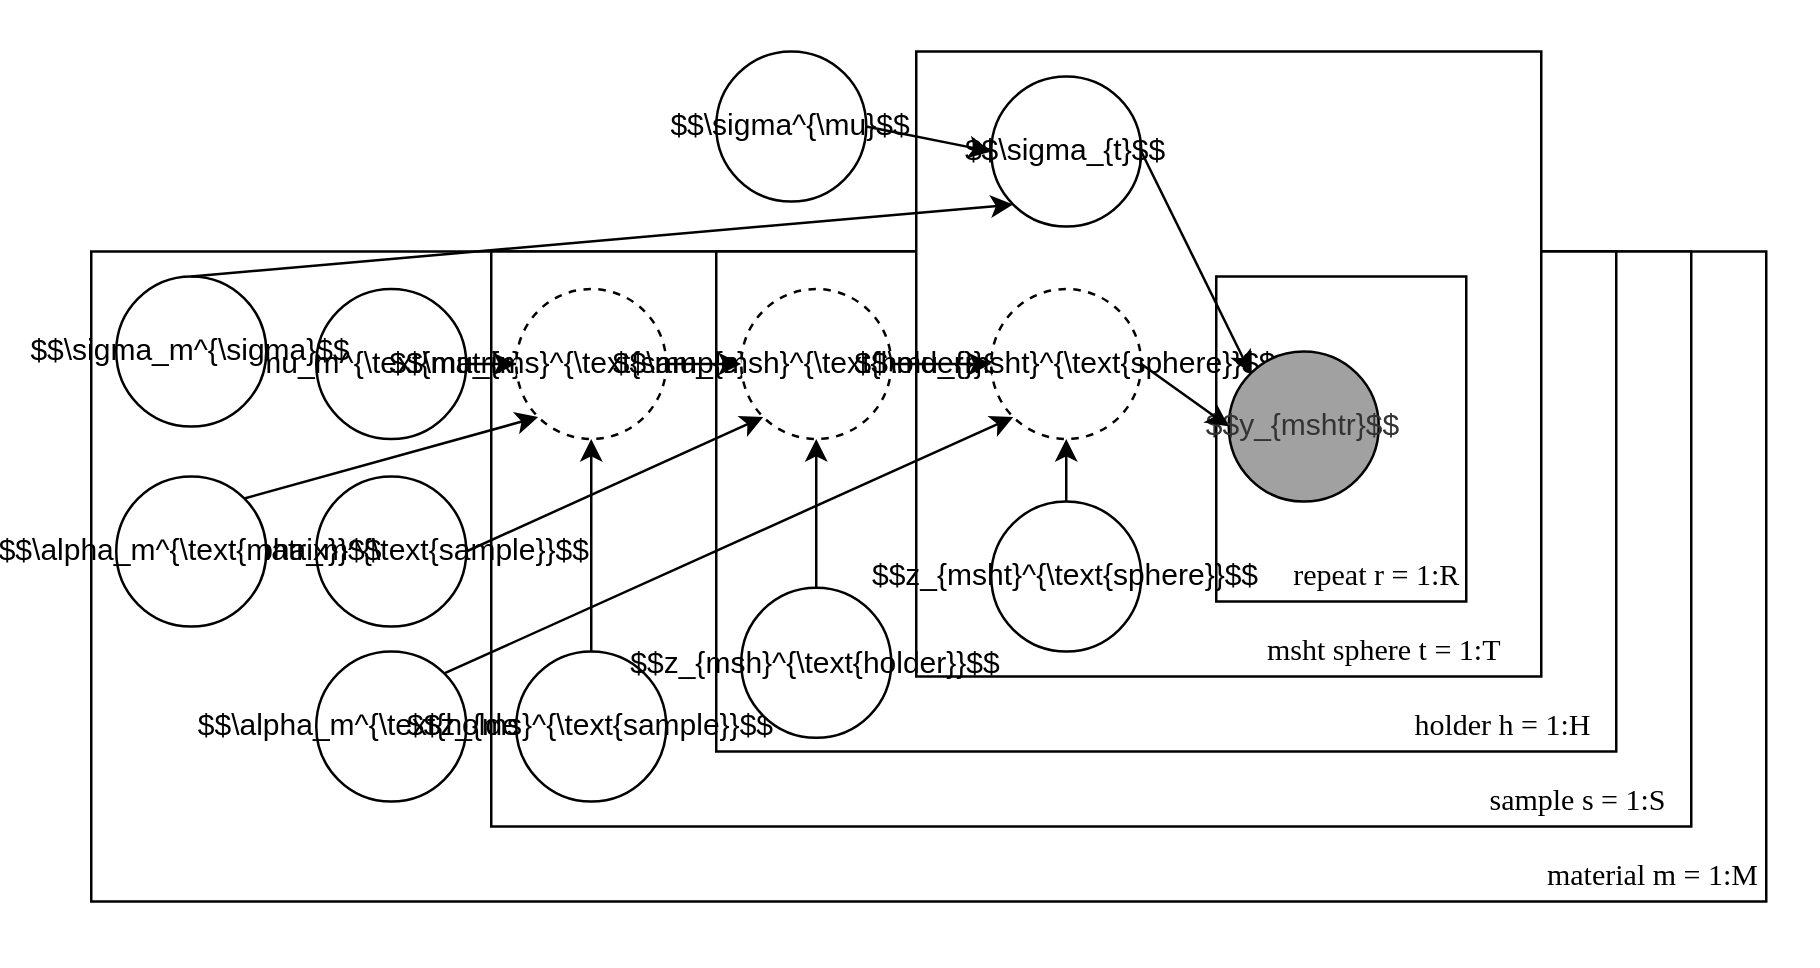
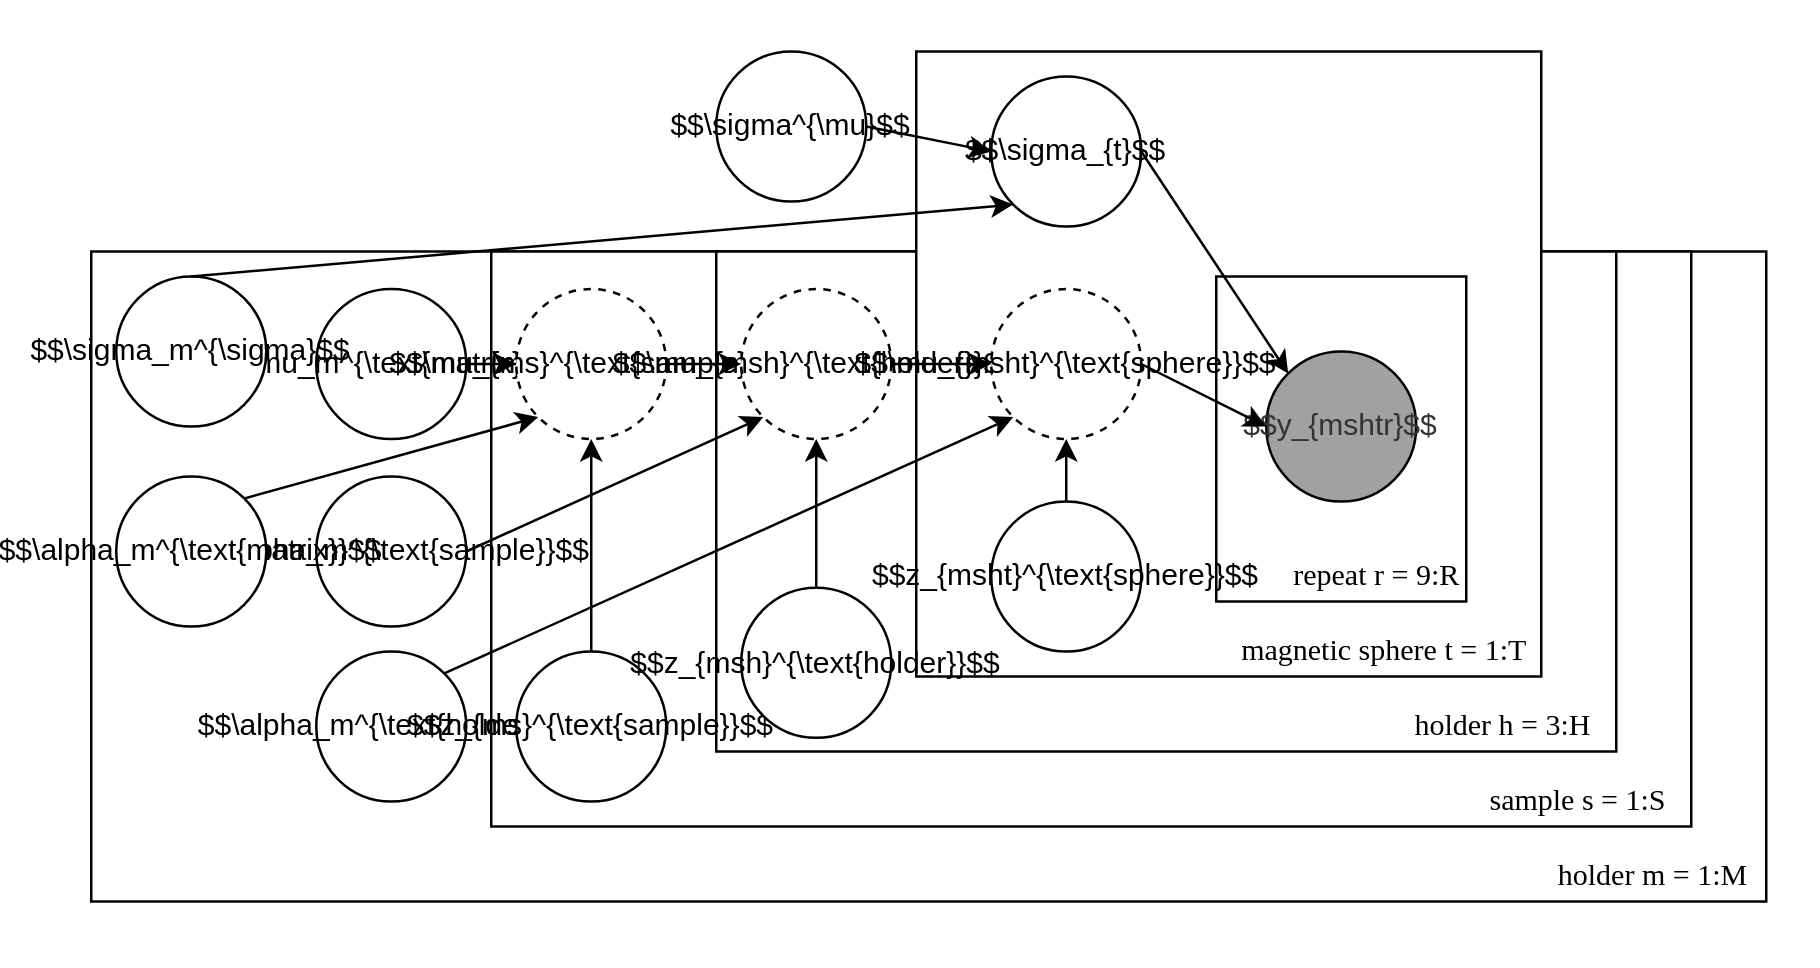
(1304, 426) -> (1341, 426)
(1378, 576) -> (1378, 576)
(1385, 651) -> (1385, 651)
(1504, 726) -> (1504, 726)
(1654, 876) -> (1654, 876)
